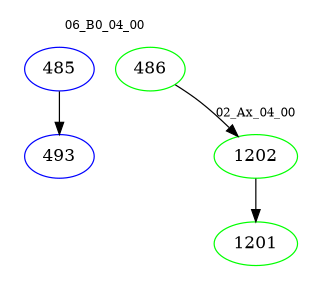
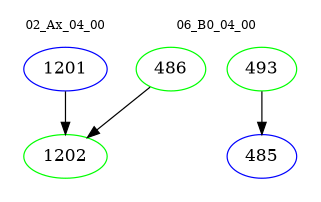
(59, 107) -> (262, 107)
(59, 156) -> (262, 69)
(256, 194) -> (65, 107)
(256, 244) -> (65, 69)
